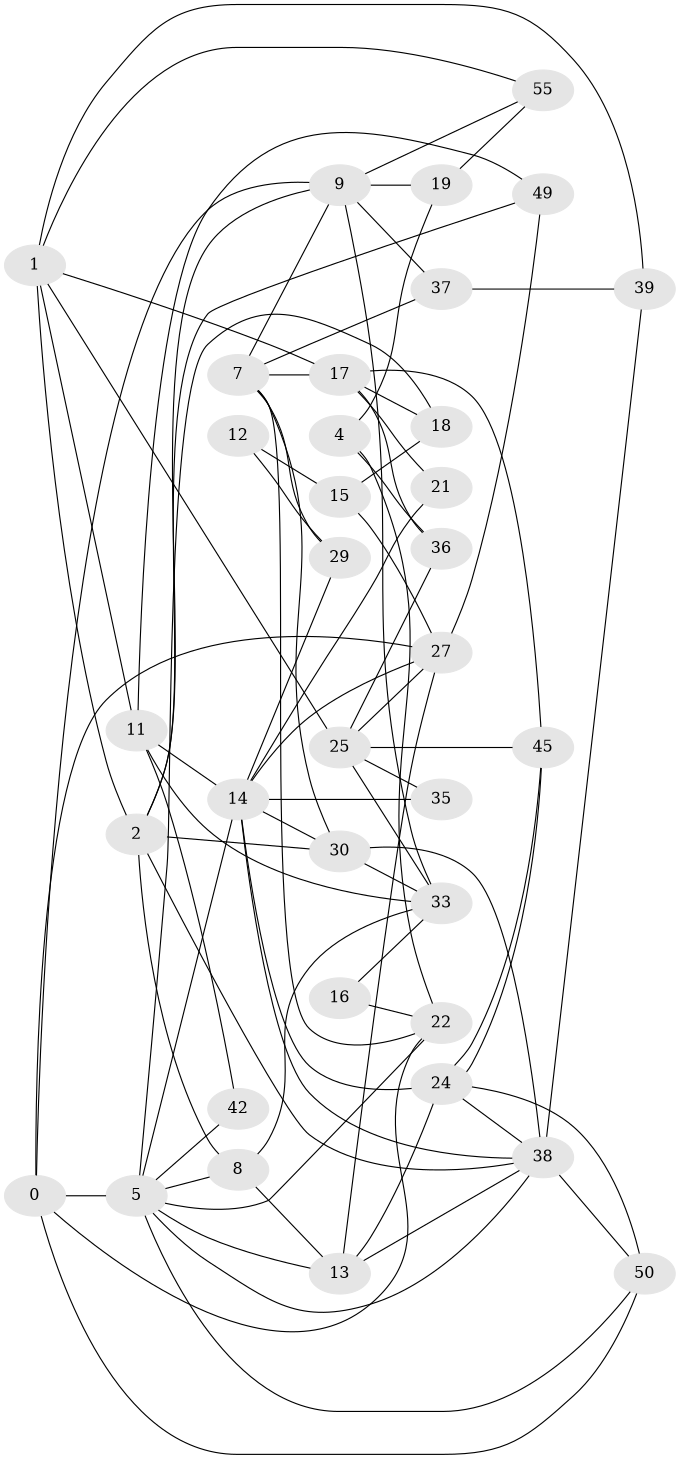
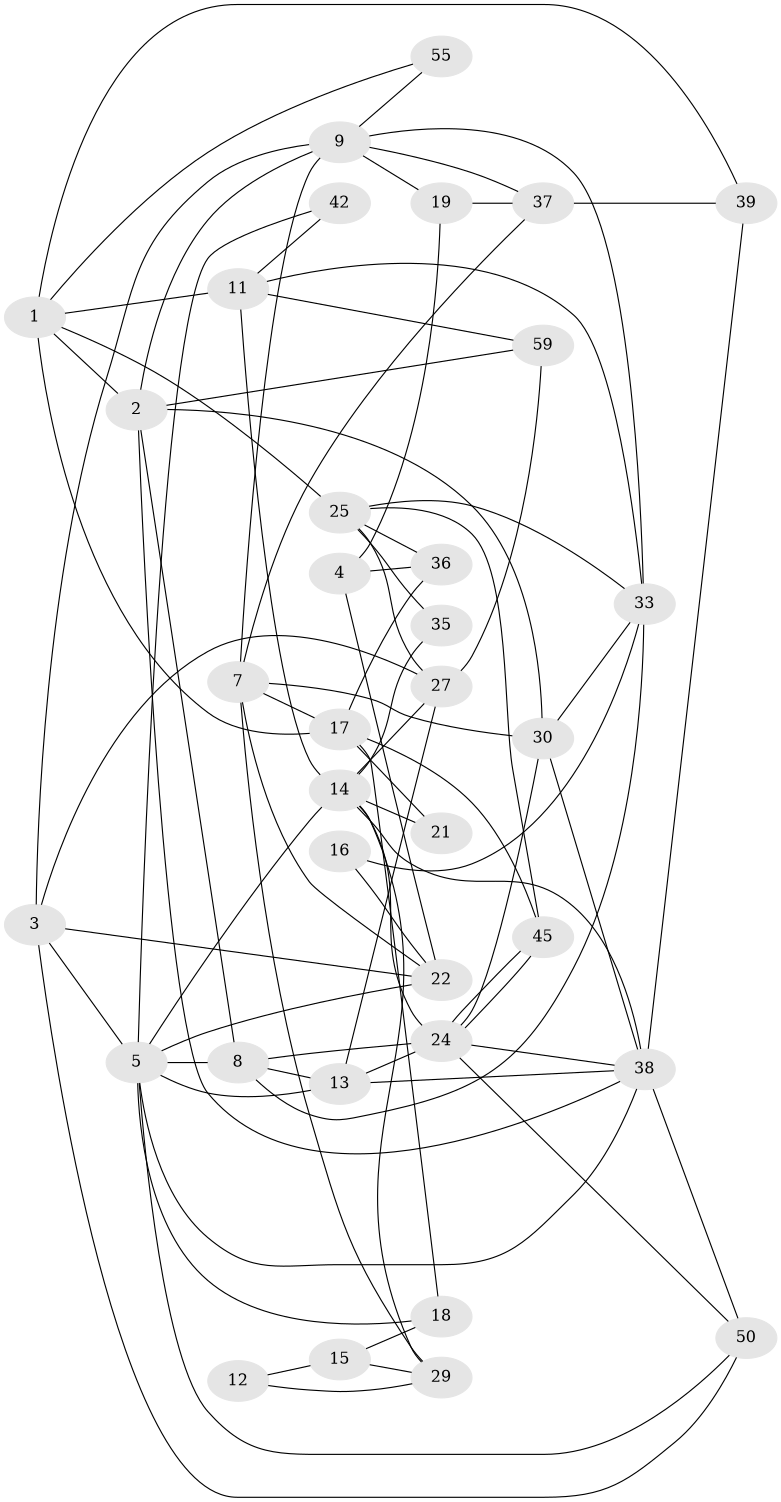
(492, 138) -> (492, 203)
(543, 194) -> (543, 346)
(393, 562) -> (391, 1369)
(289, 825) -> (509, 895)
none -> (340, 1050)
(35, 1196) -> (35, 925)
